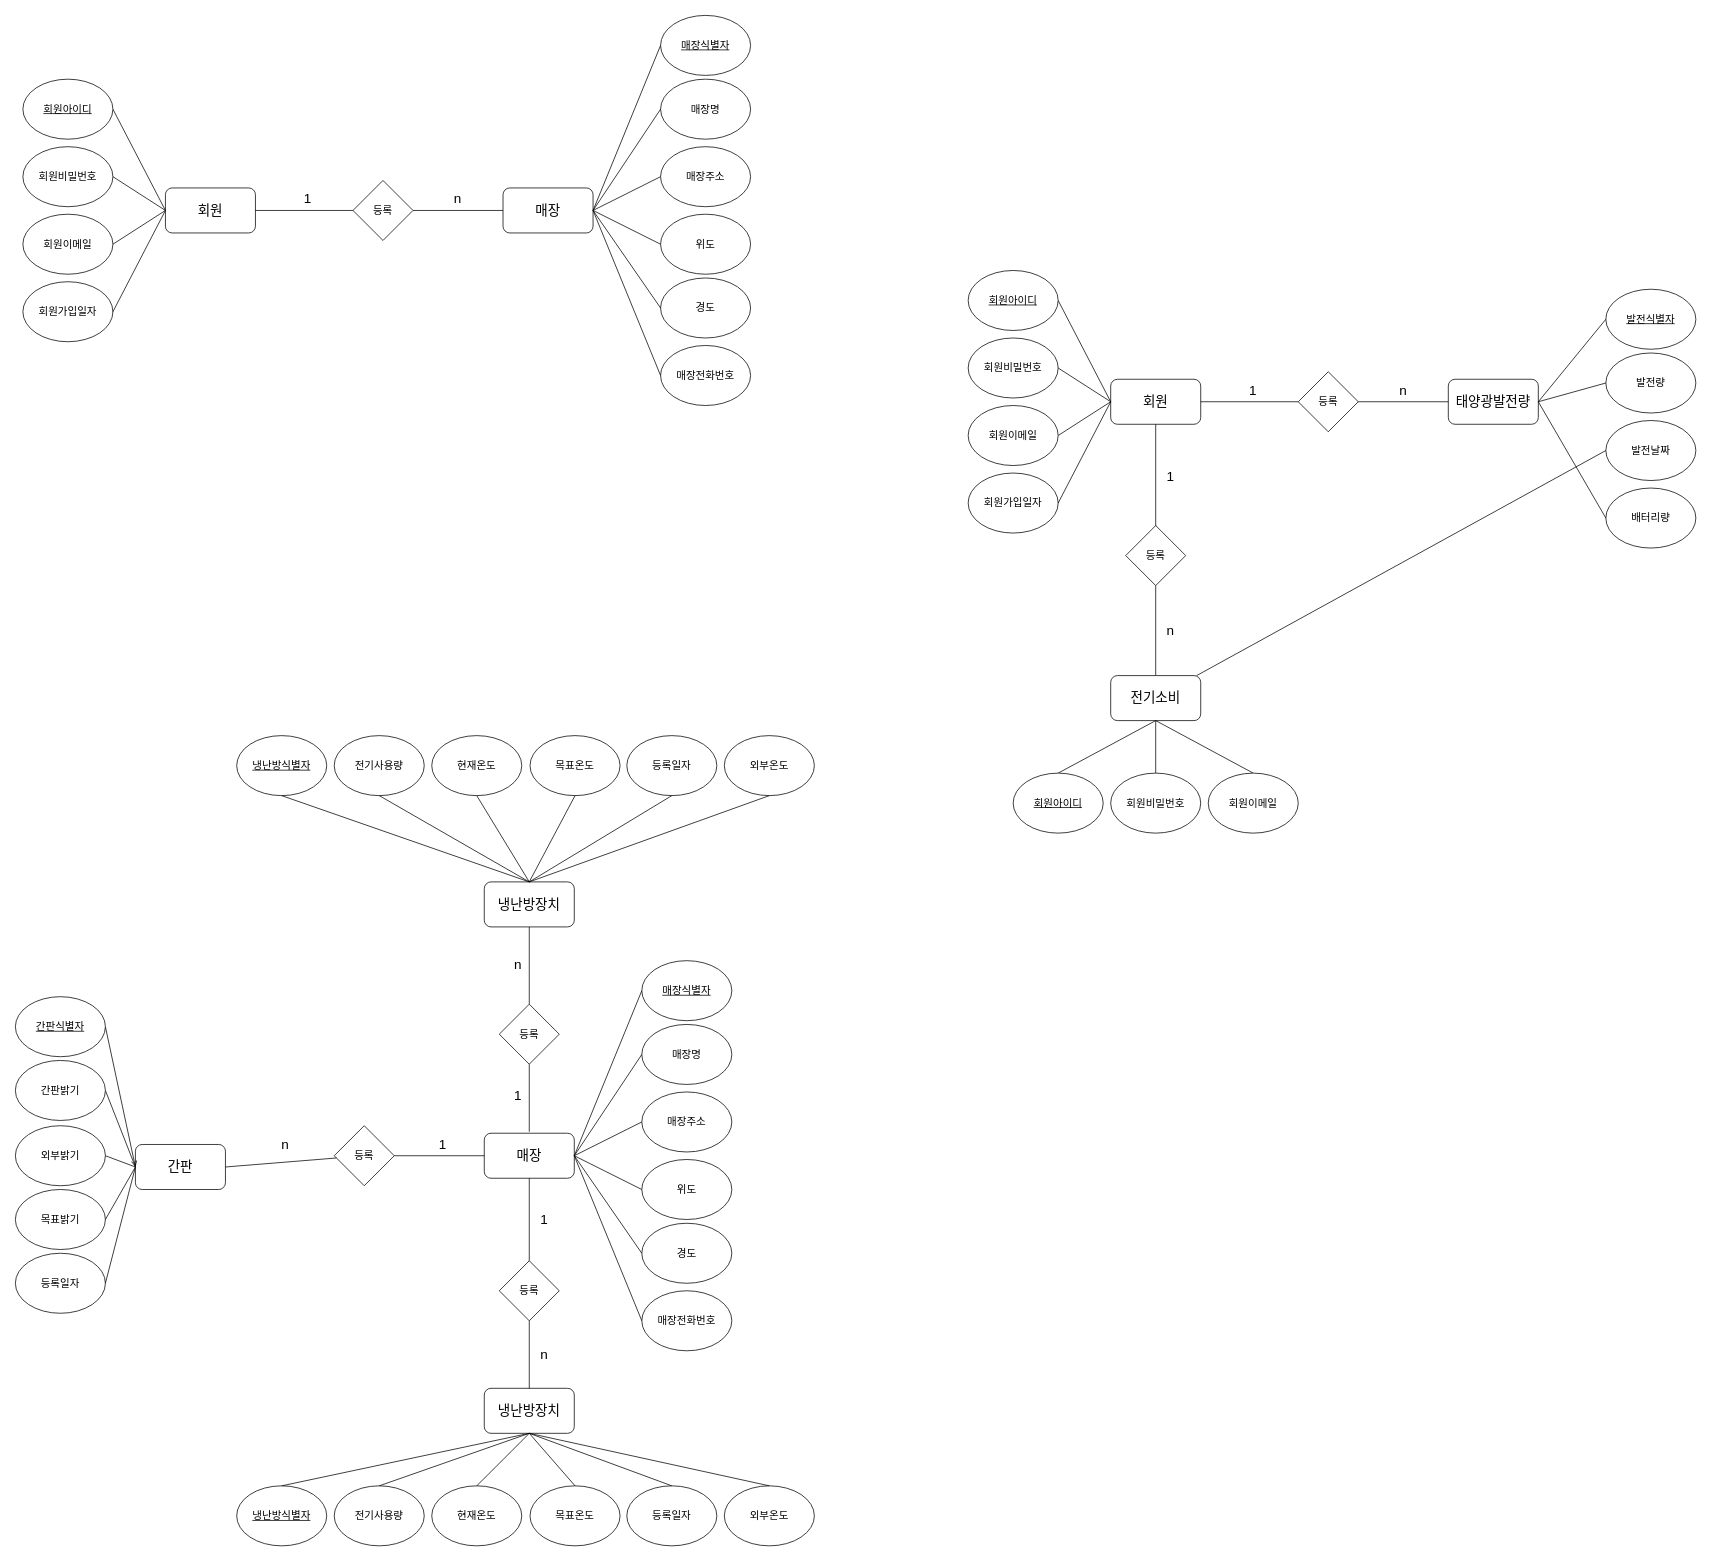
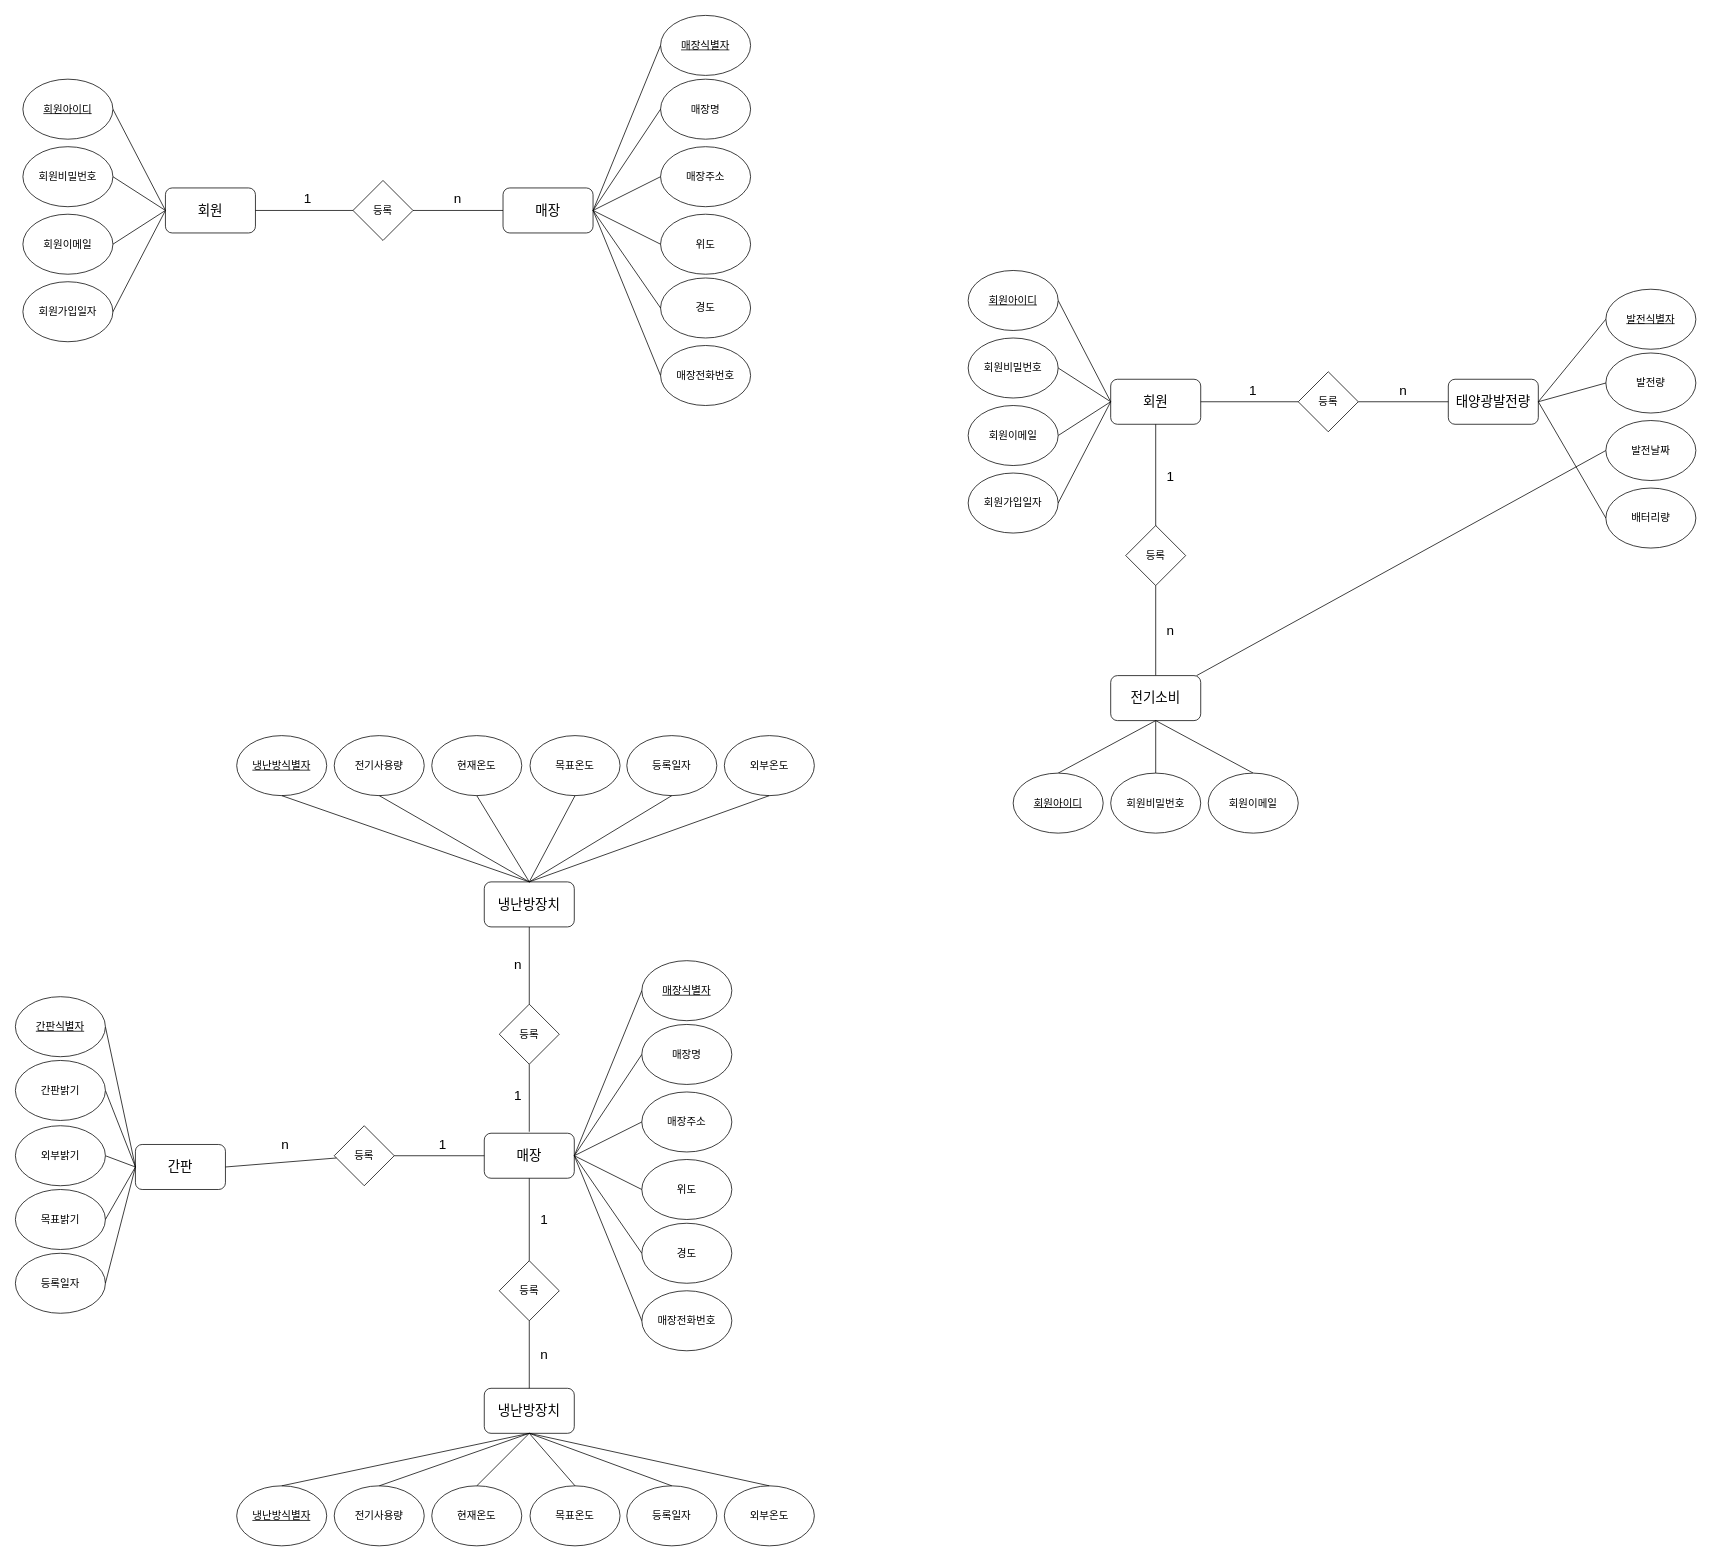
(134, 1159) -> (134, 1159)
